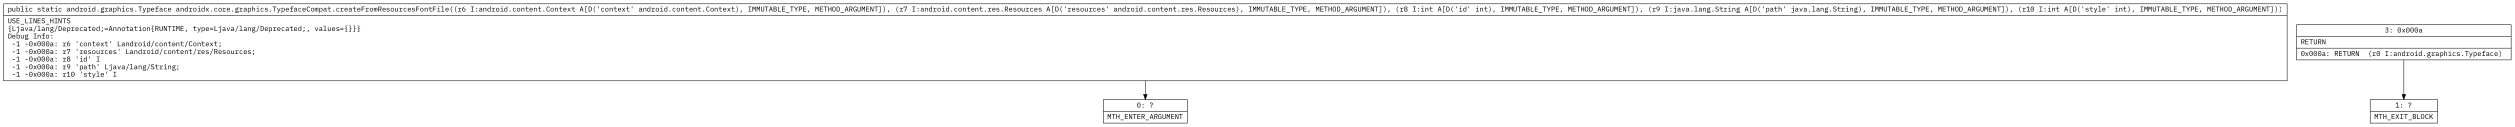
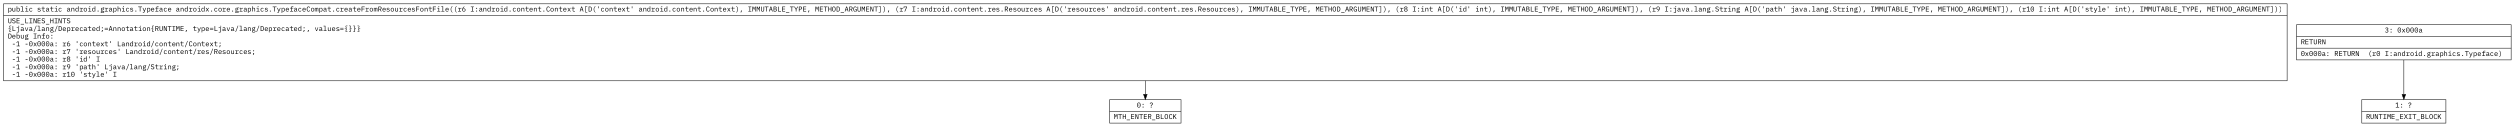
(1145, 117) -> (1145, 117)
(2404, 117) -> (2404, 117)
